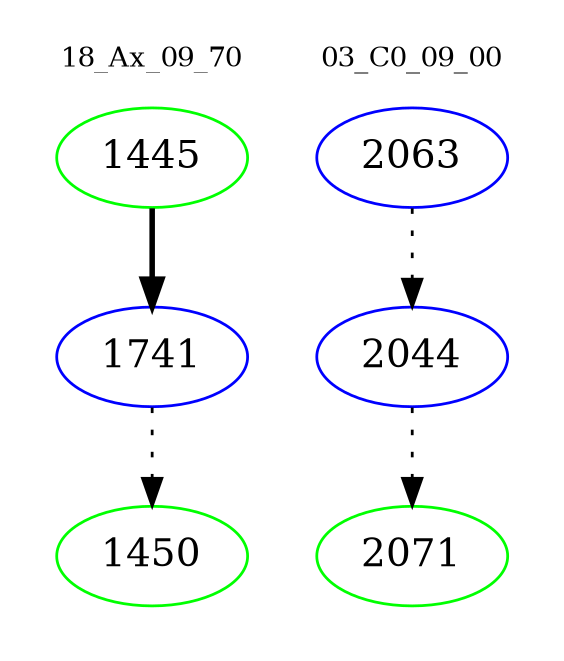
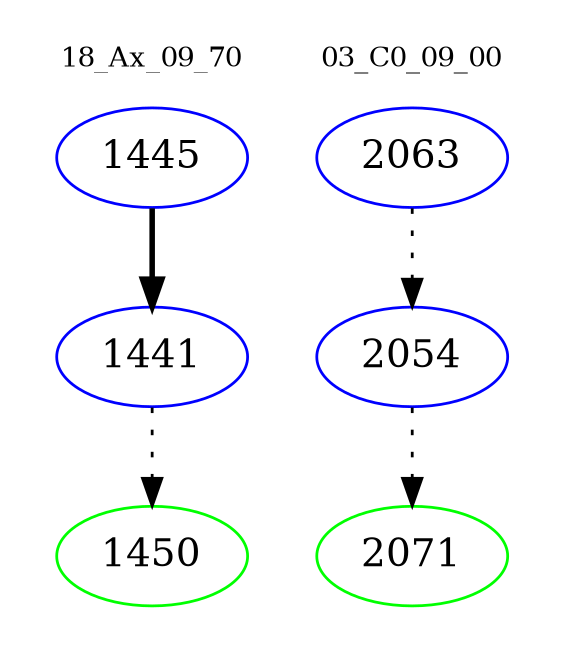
(152, 158) -> (152, 158)
(152, 357) -> (152, 357)
(412, 357) -> (412, 357)
